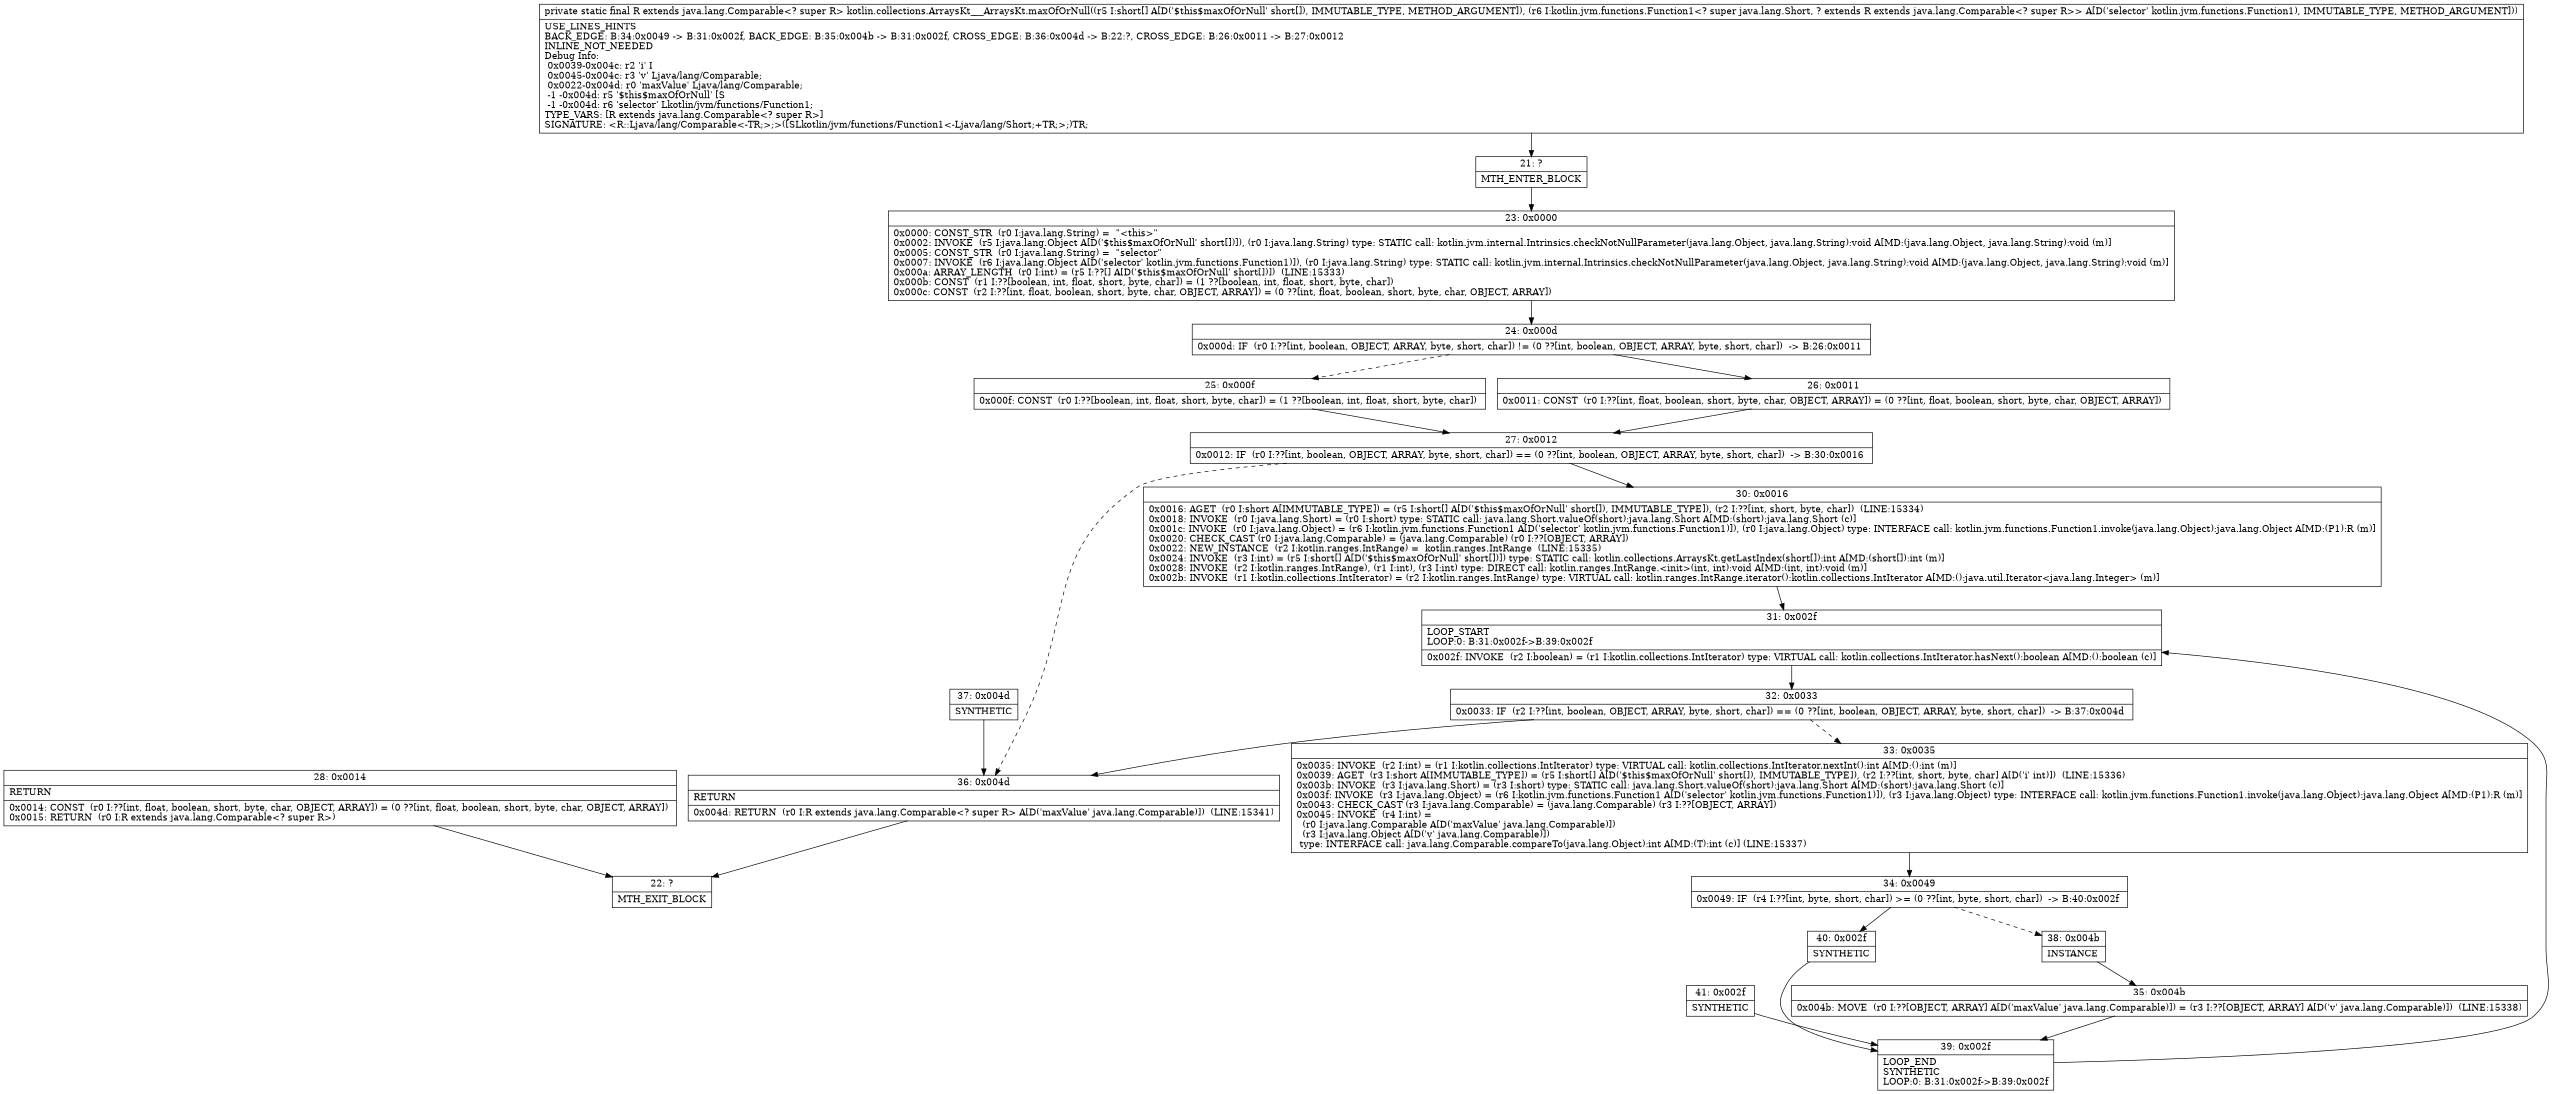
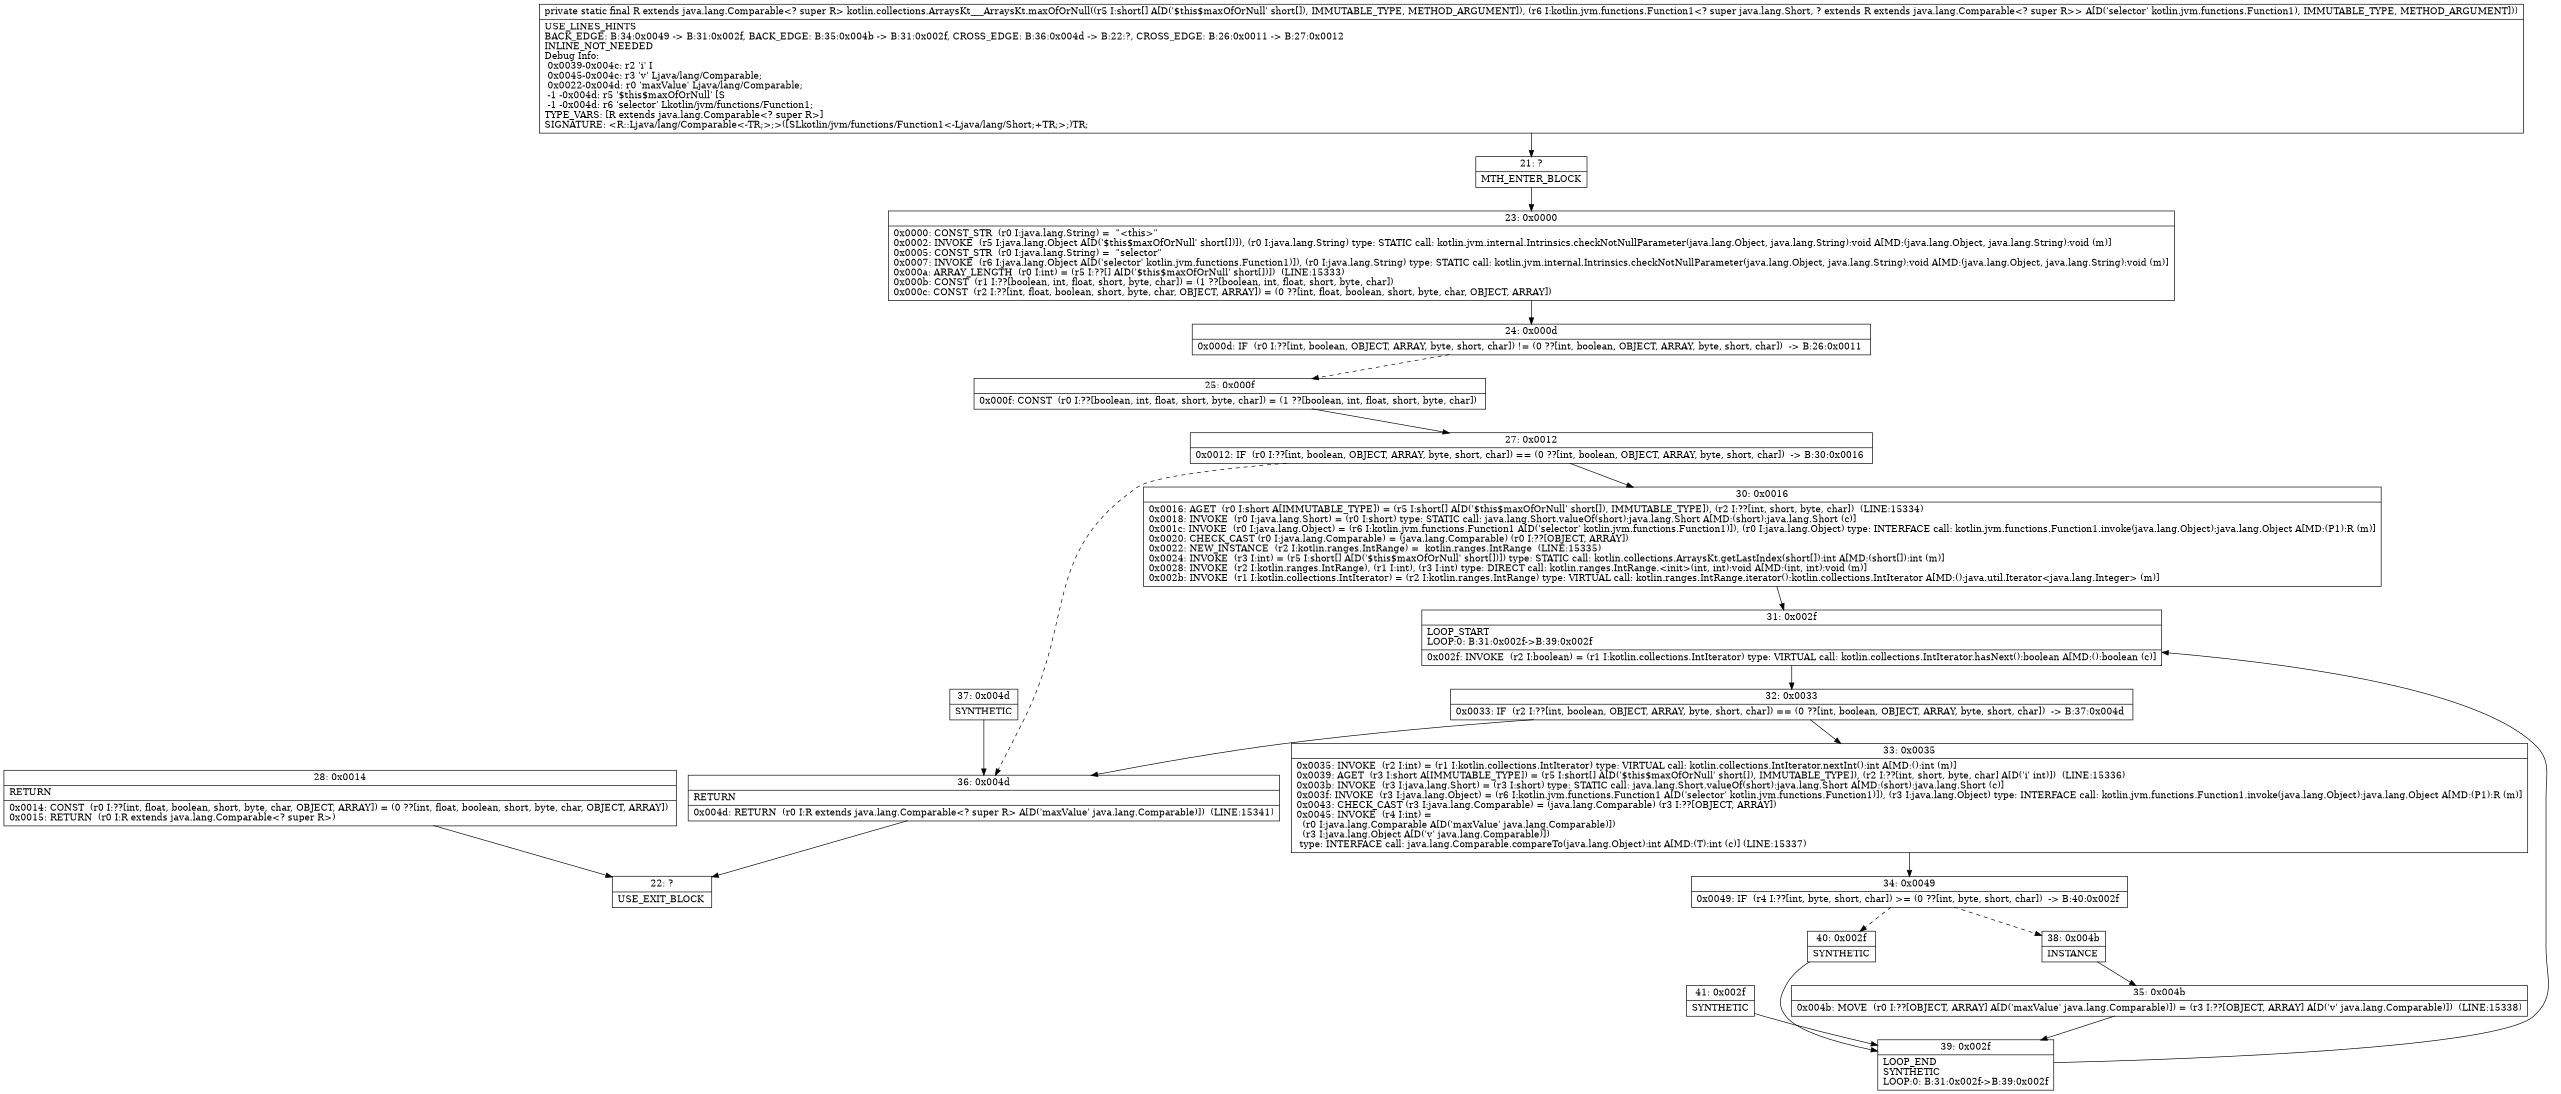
(1834, 394) -> none
(1823, 730) -> (1823, 730)
(662, 899) -> (661, 899)
(1878, 917) -> (1878, 917)
